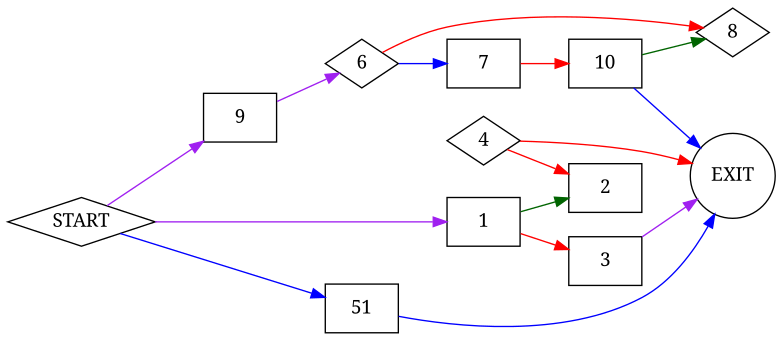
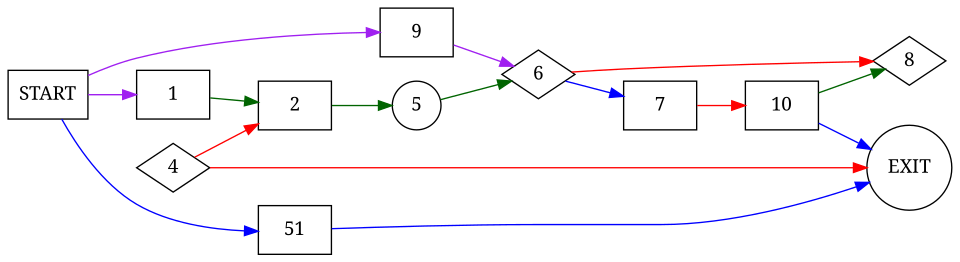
none -> (417, 106)
(81, 222) -> (48, 95)
(605, 261) -> none
